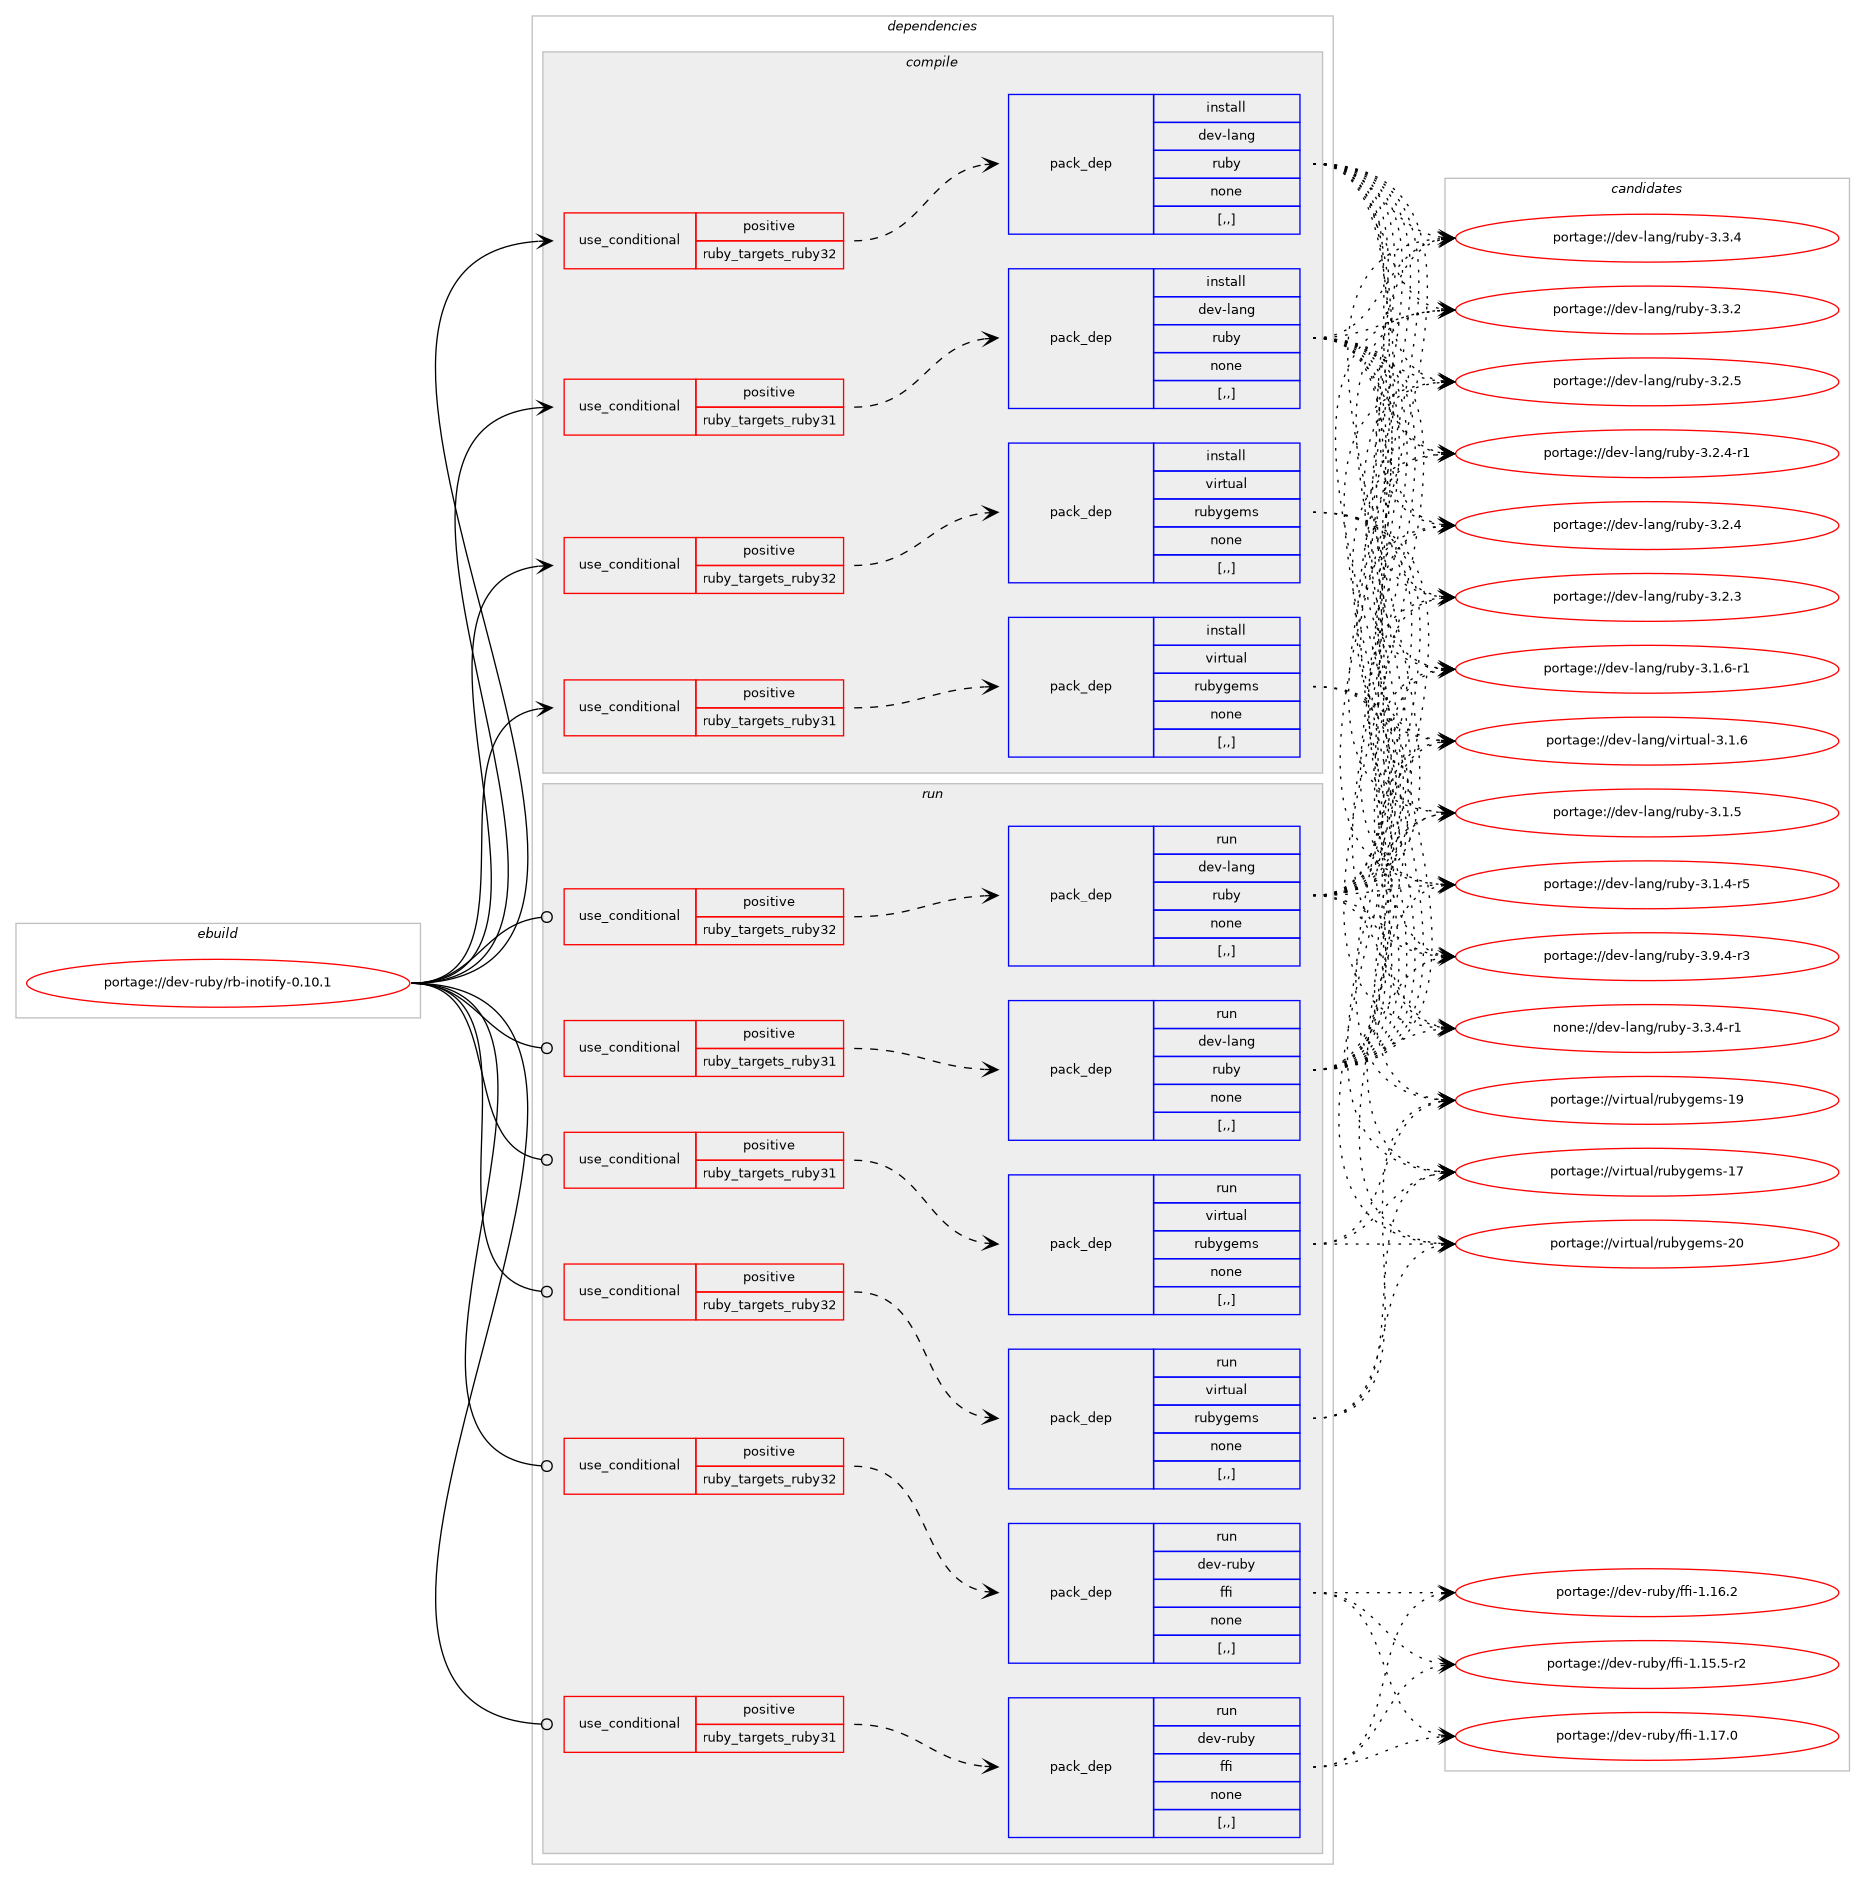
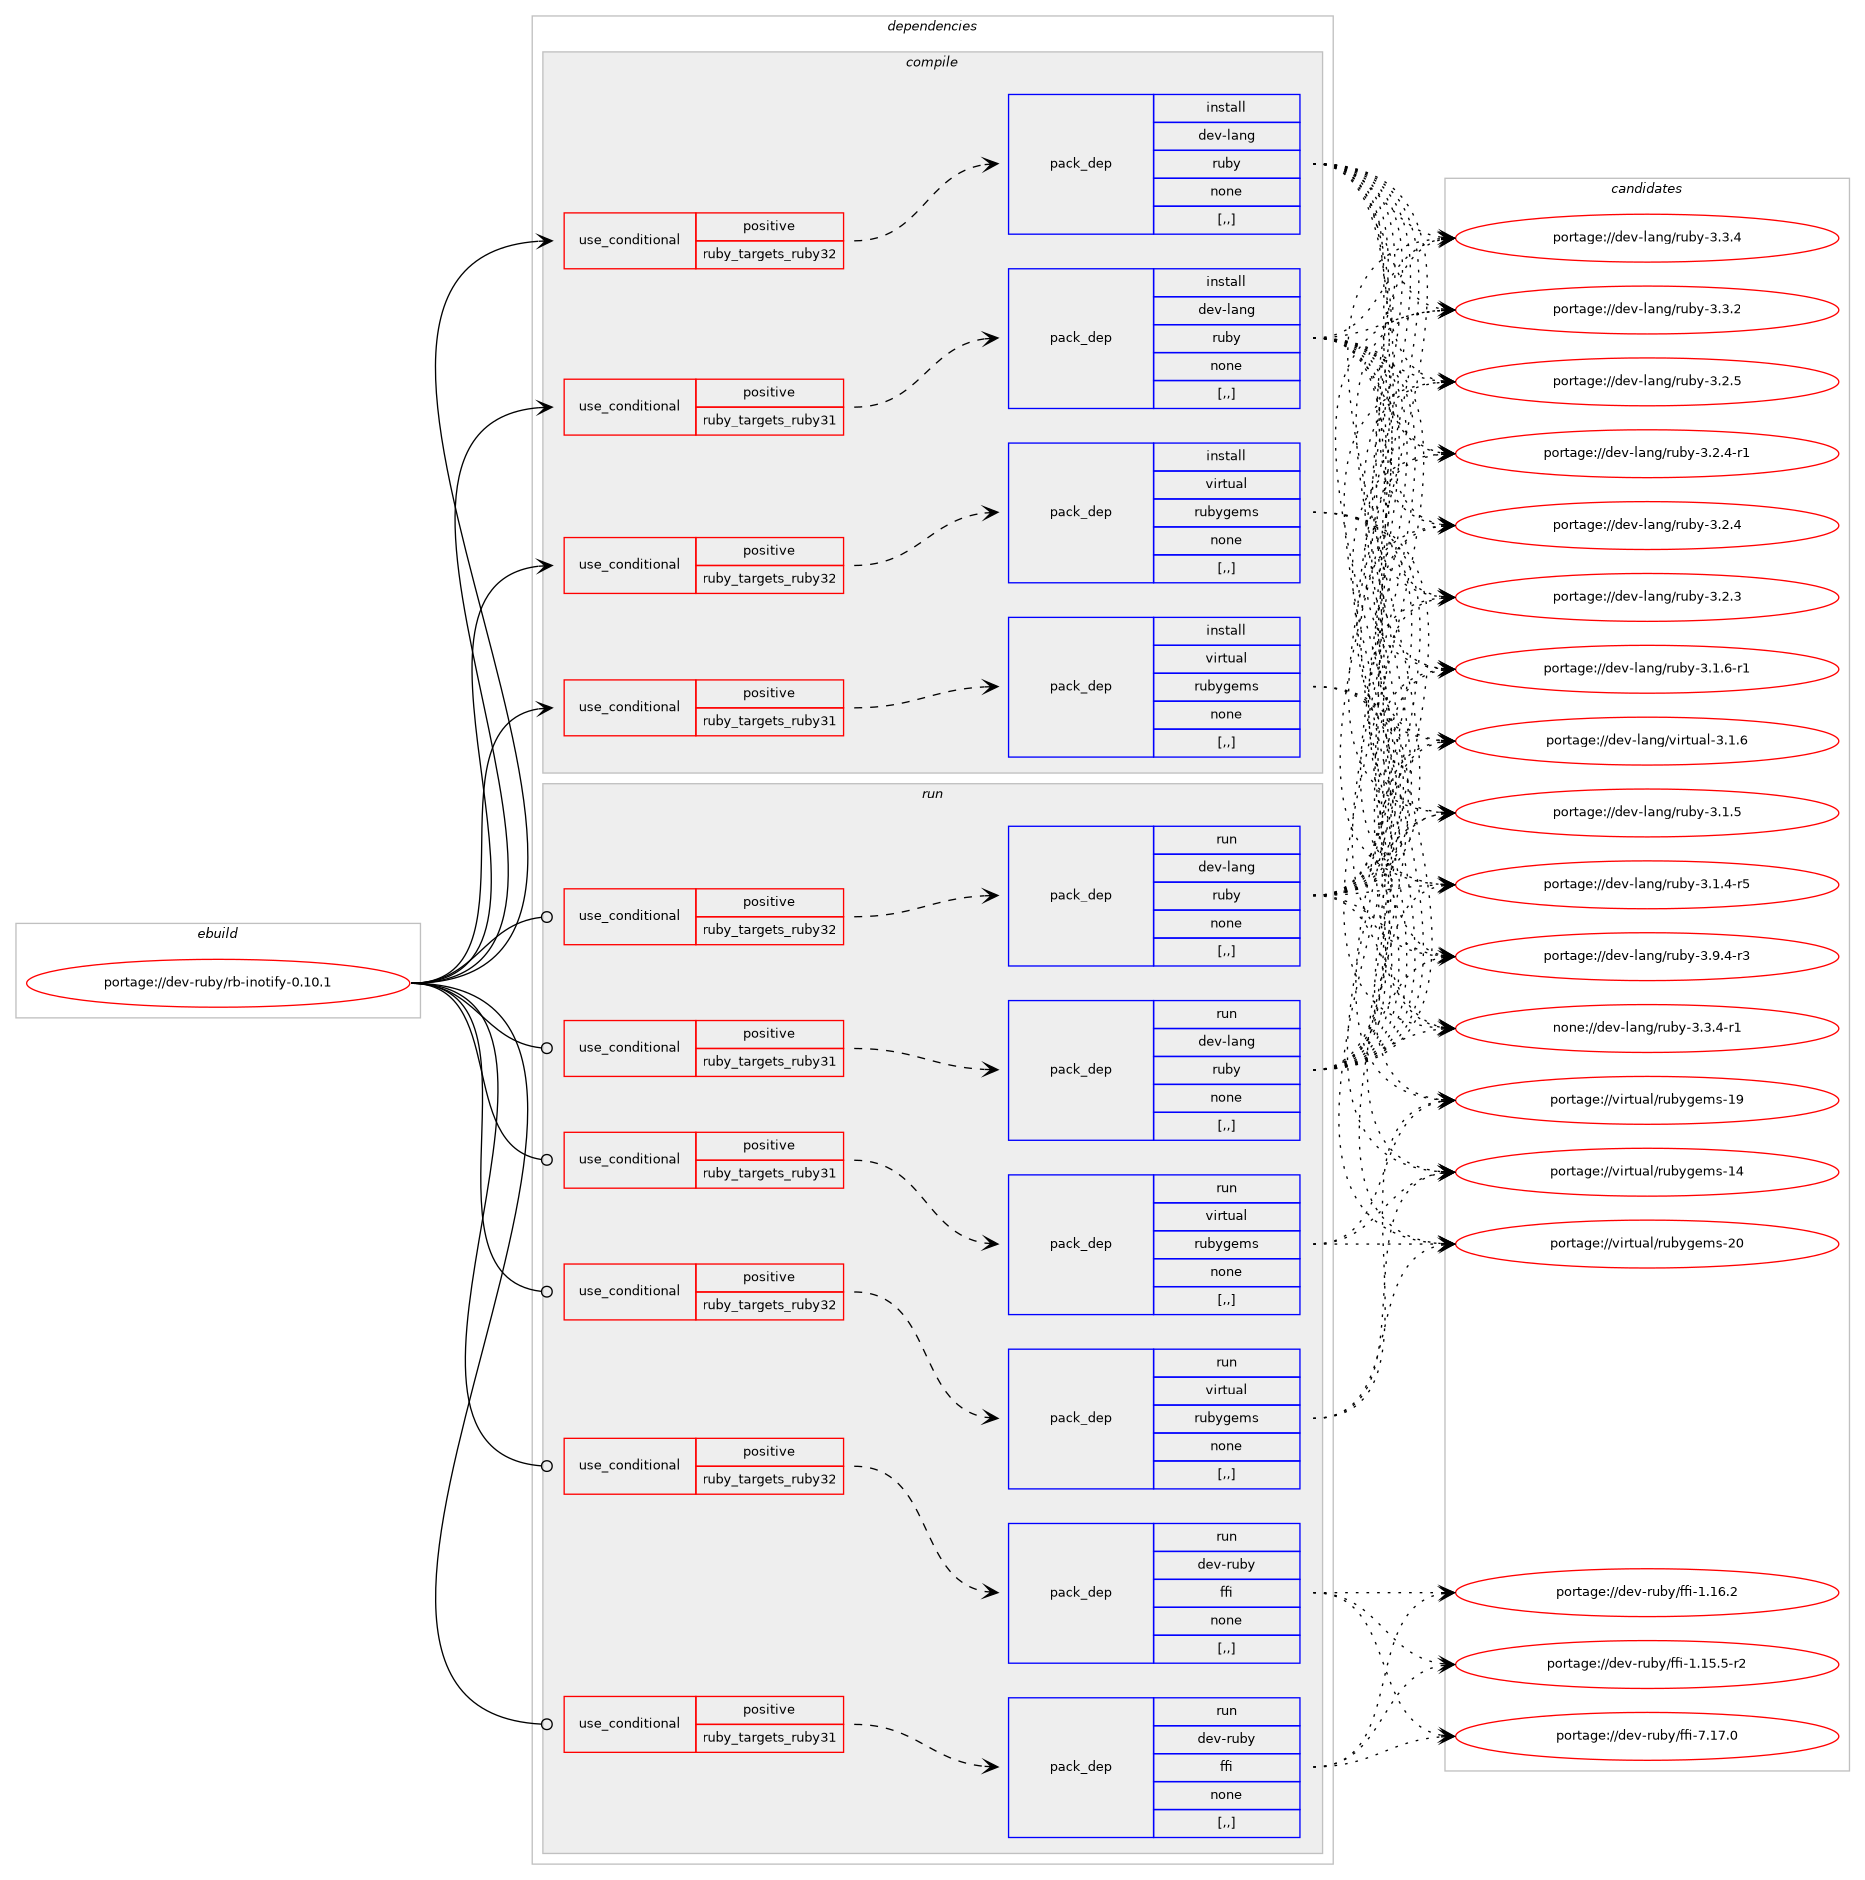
(1647, 1172) -> (1647, 1172)
(1647, 1736) -> (1647, 1736)
